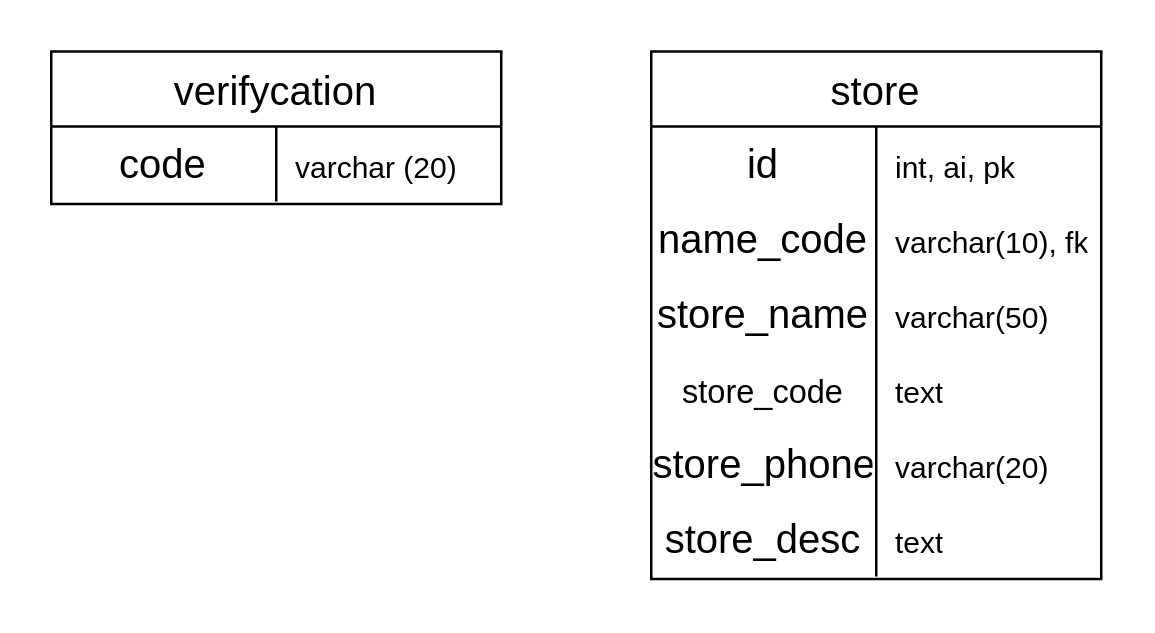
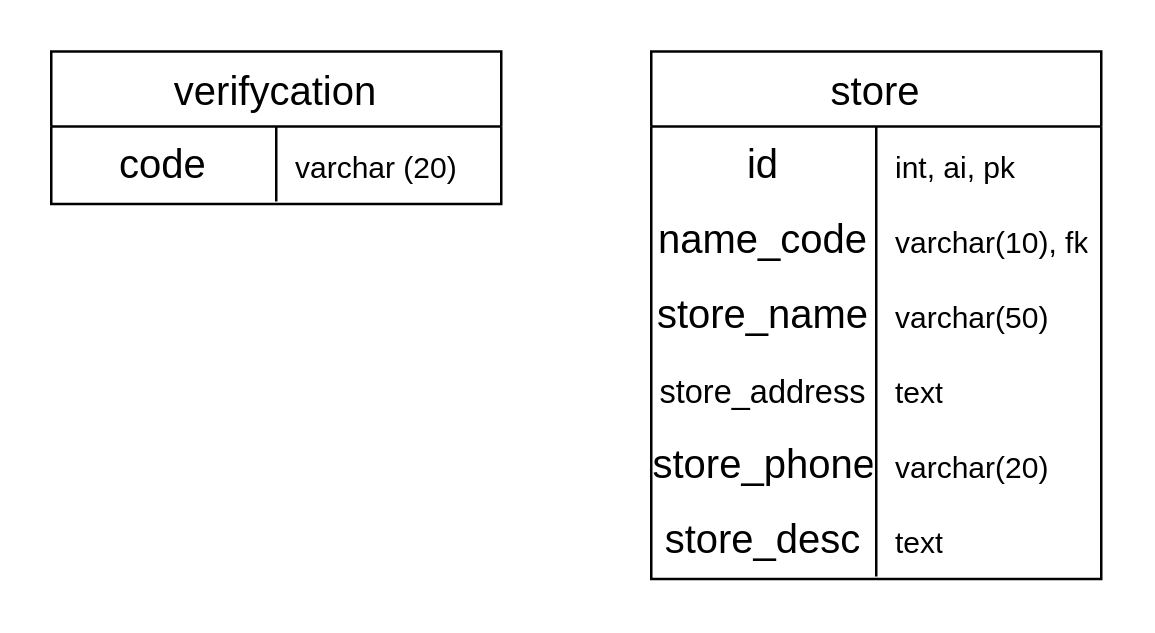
(764, 389) -> (764, 389)
